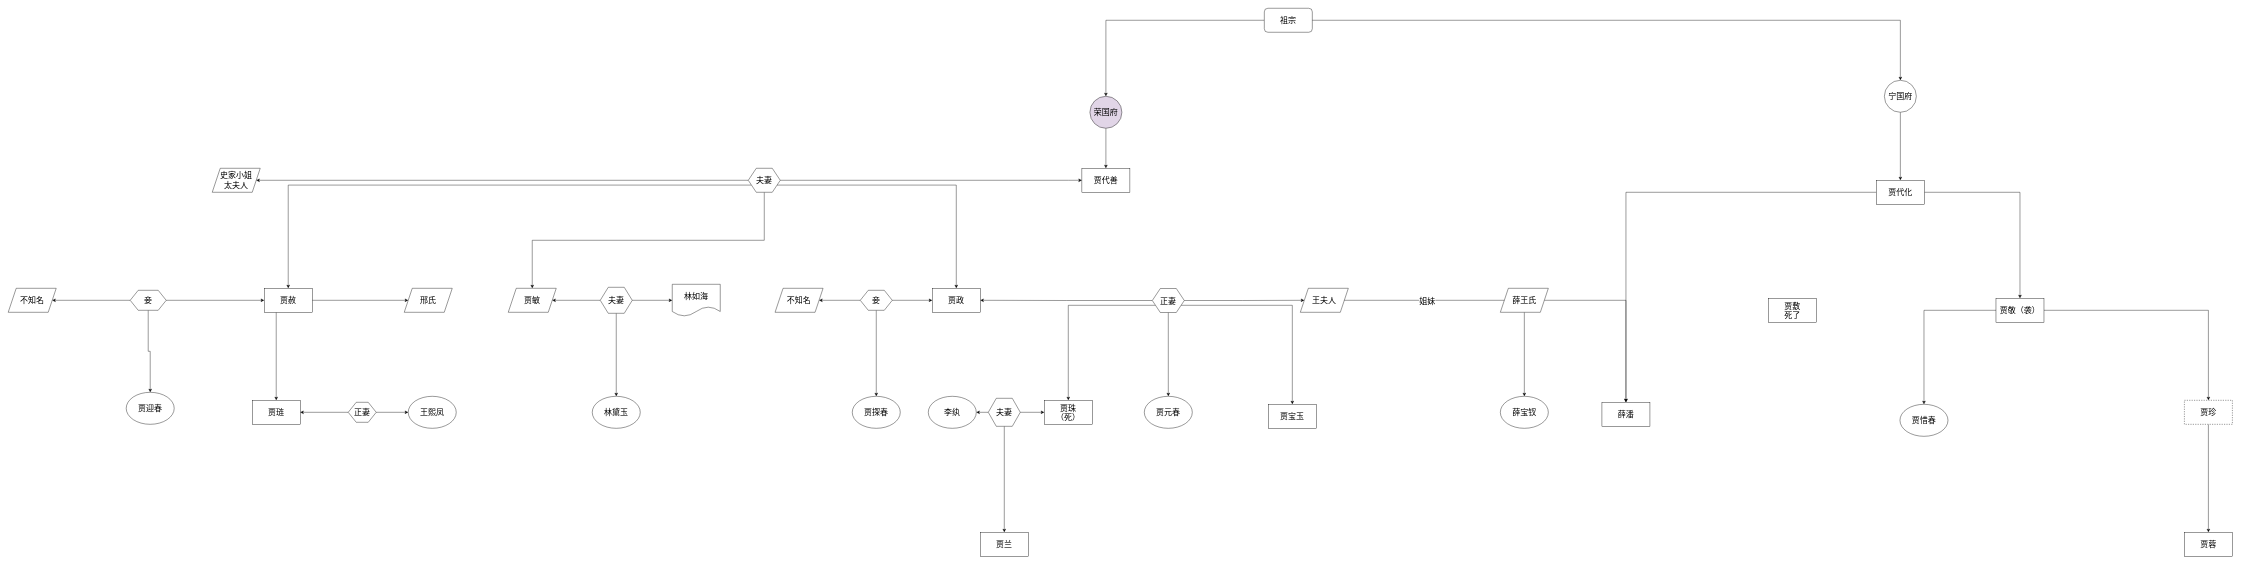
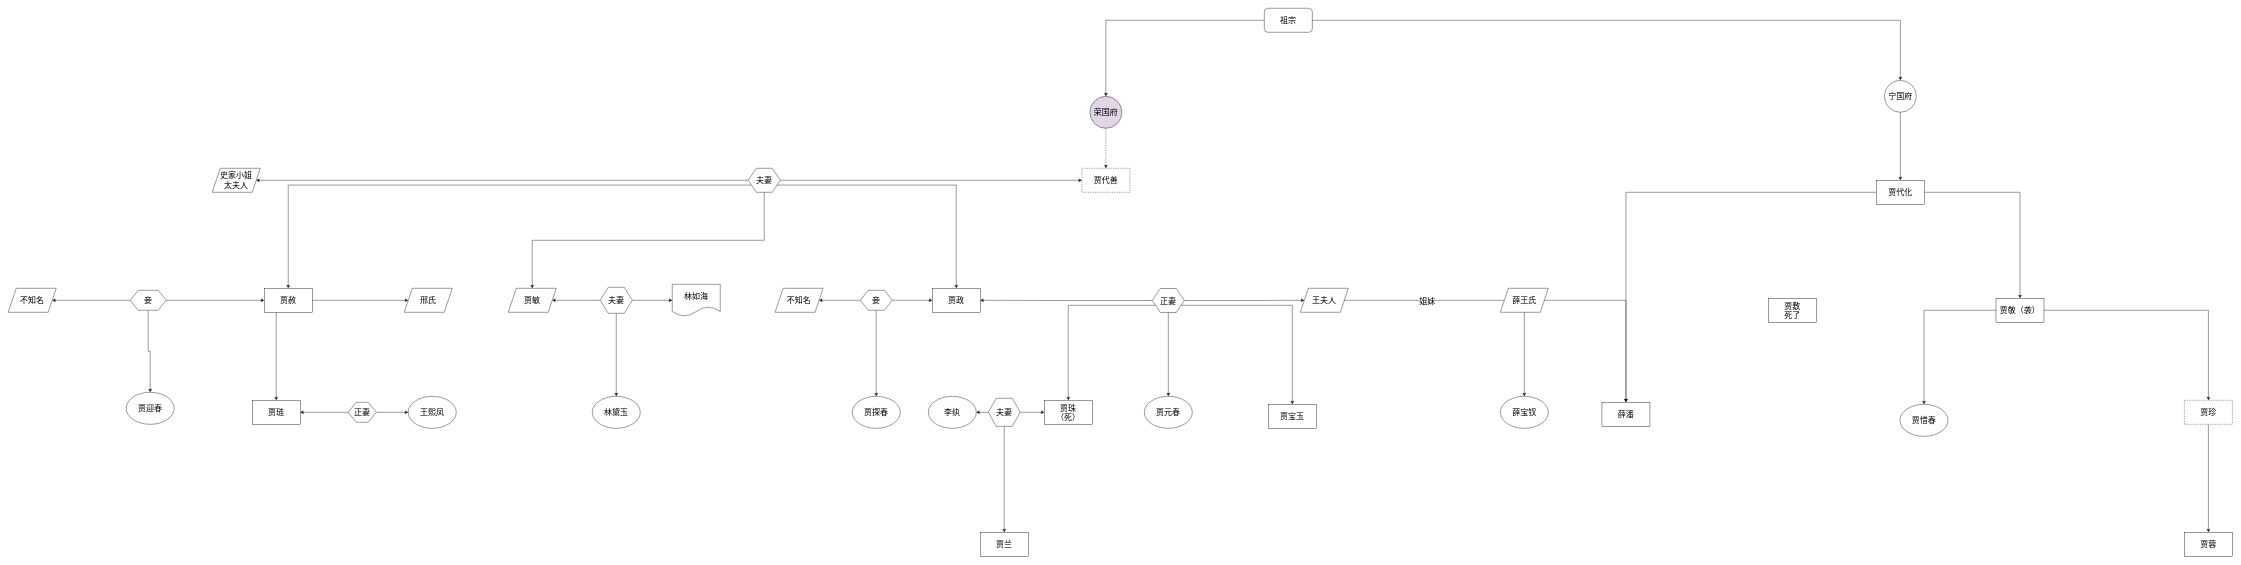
(1106, 147) -> (1106, 147)
(1106, 180) -> (1106, 180)
